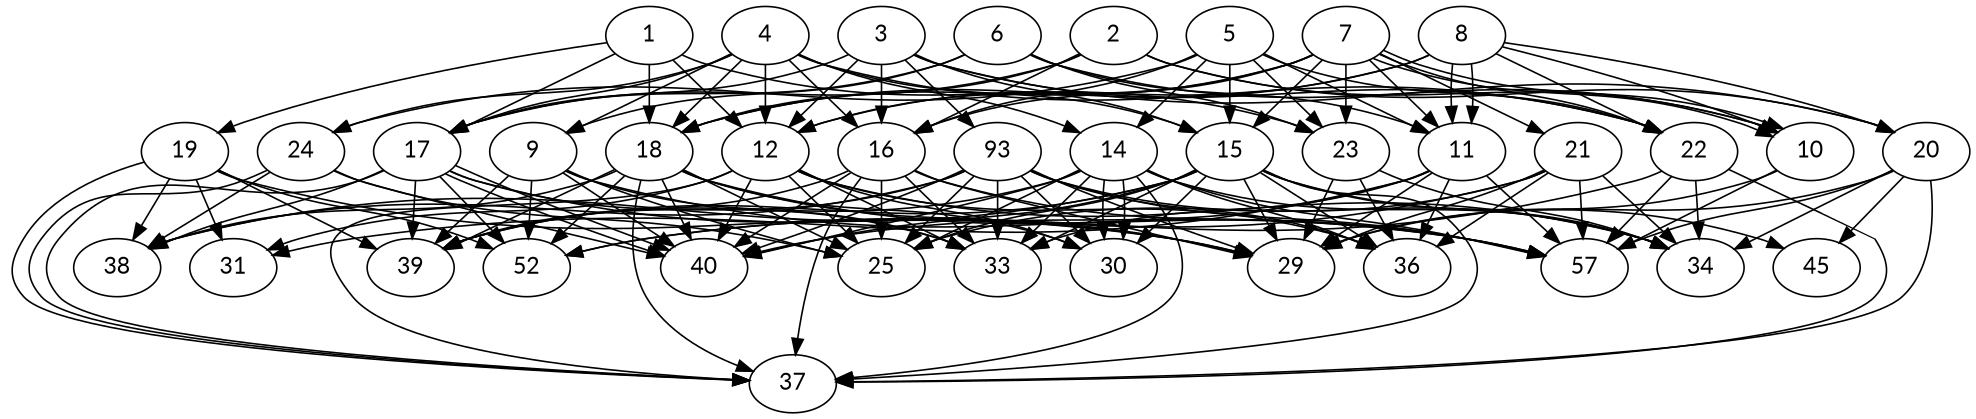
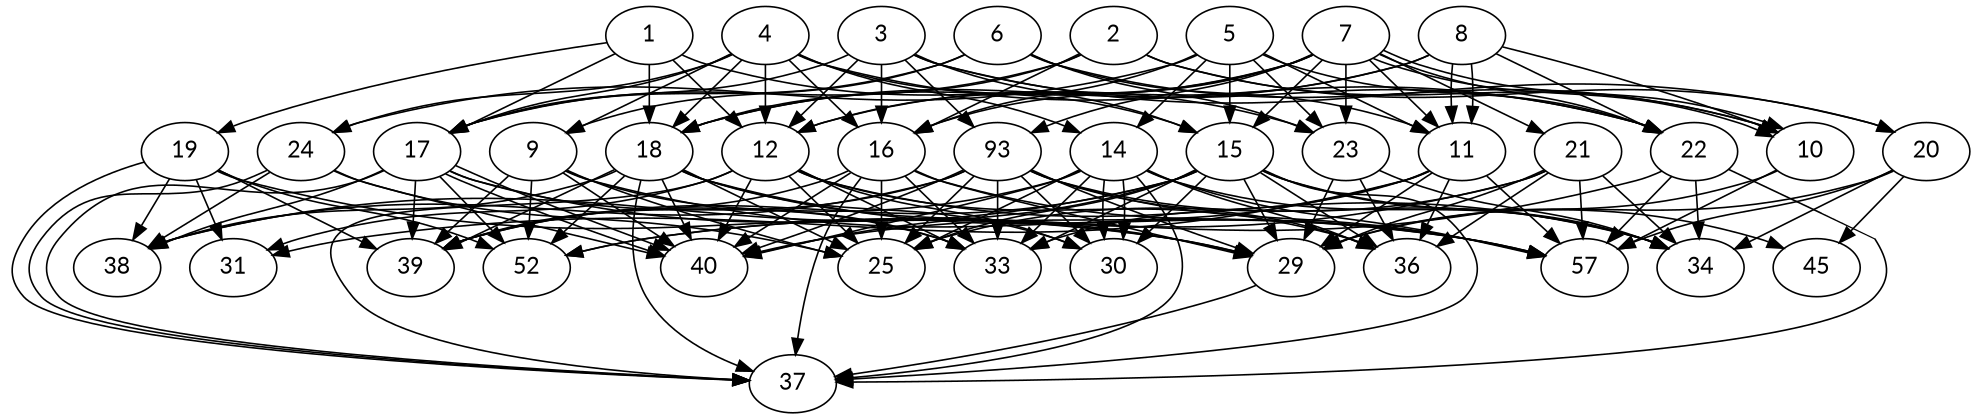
(1693, 76) -> none
none -> (1180, 92)
(1443, 364) -> (1056, 339)
